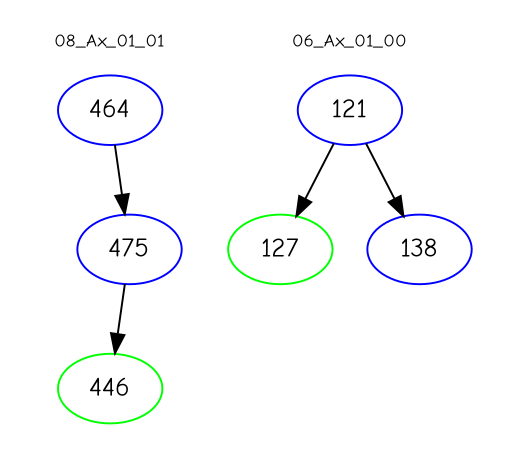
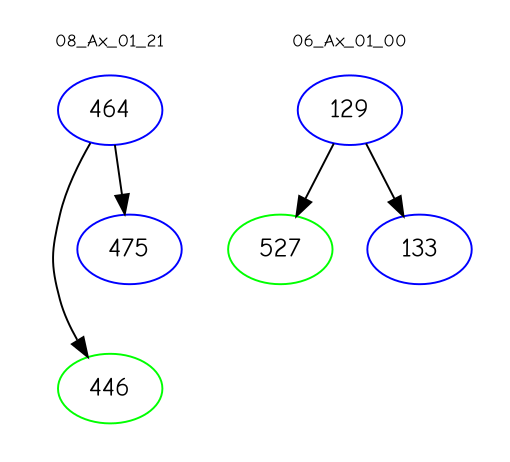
(110, 42) -> (110, 42)
(350, 110) -> (350, 110)
(280, 249) -> (280, 249)
(420, 249) -> (420, 249)
(121, 309) -> (55, 240)
